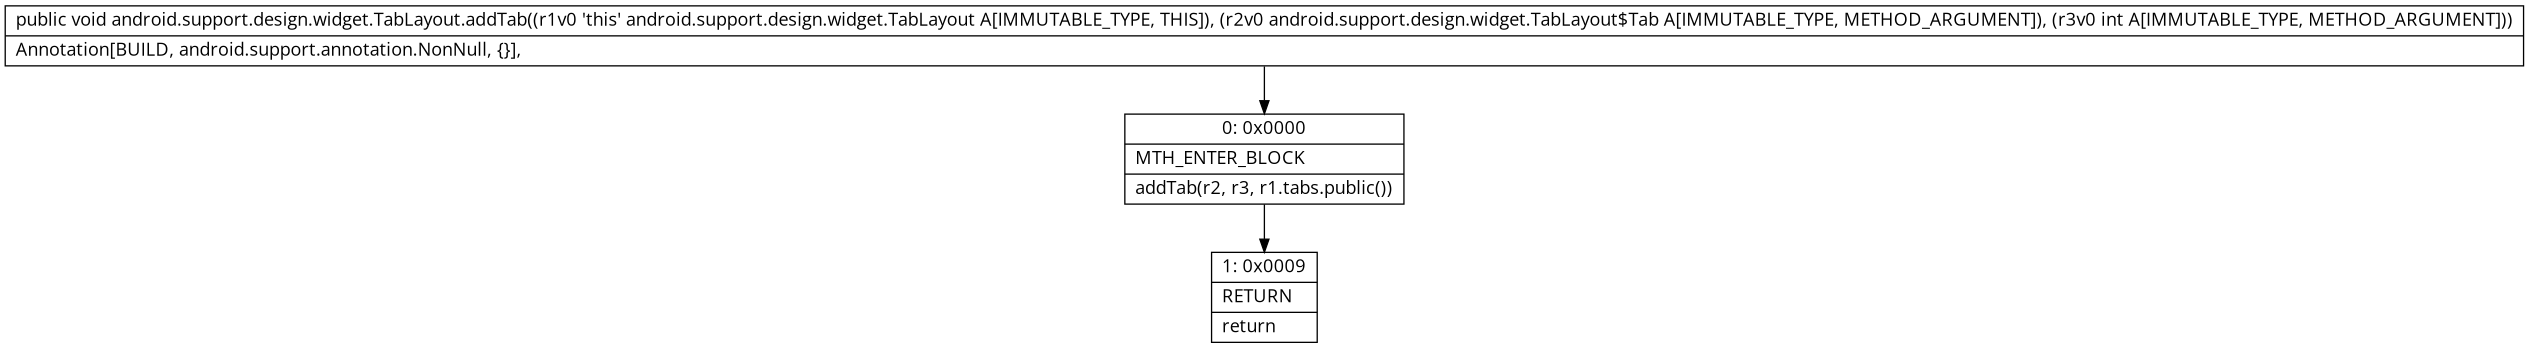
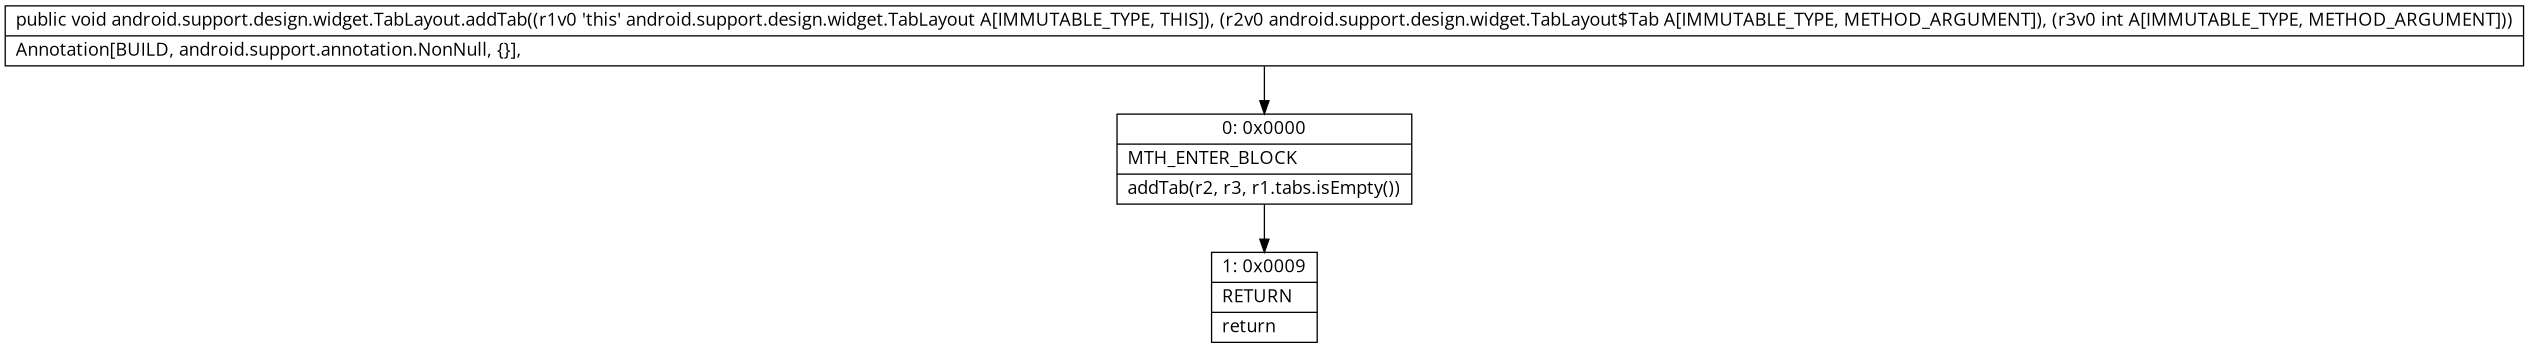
(1264, 188) -> (1264, 188)
